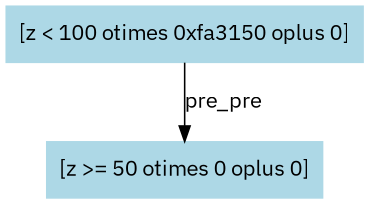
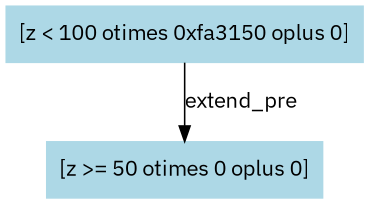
(224, 102) -> (242, 102)
